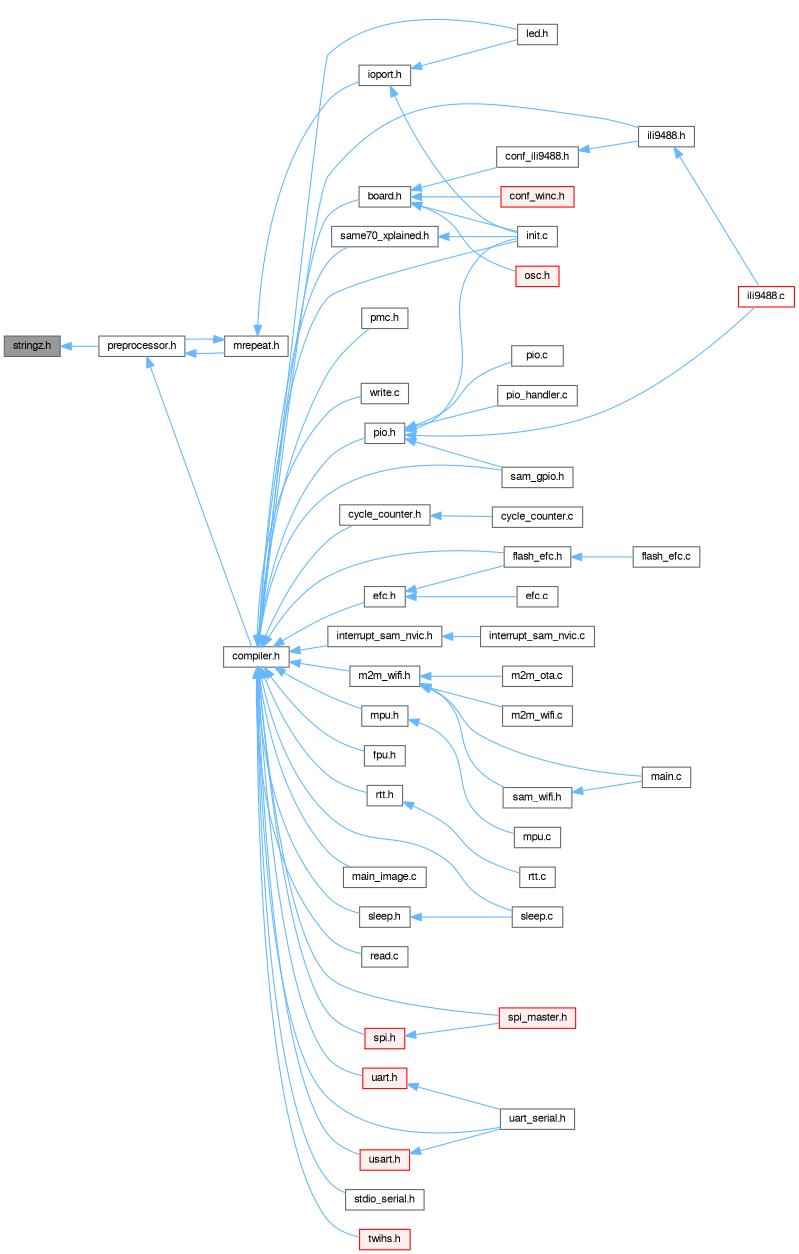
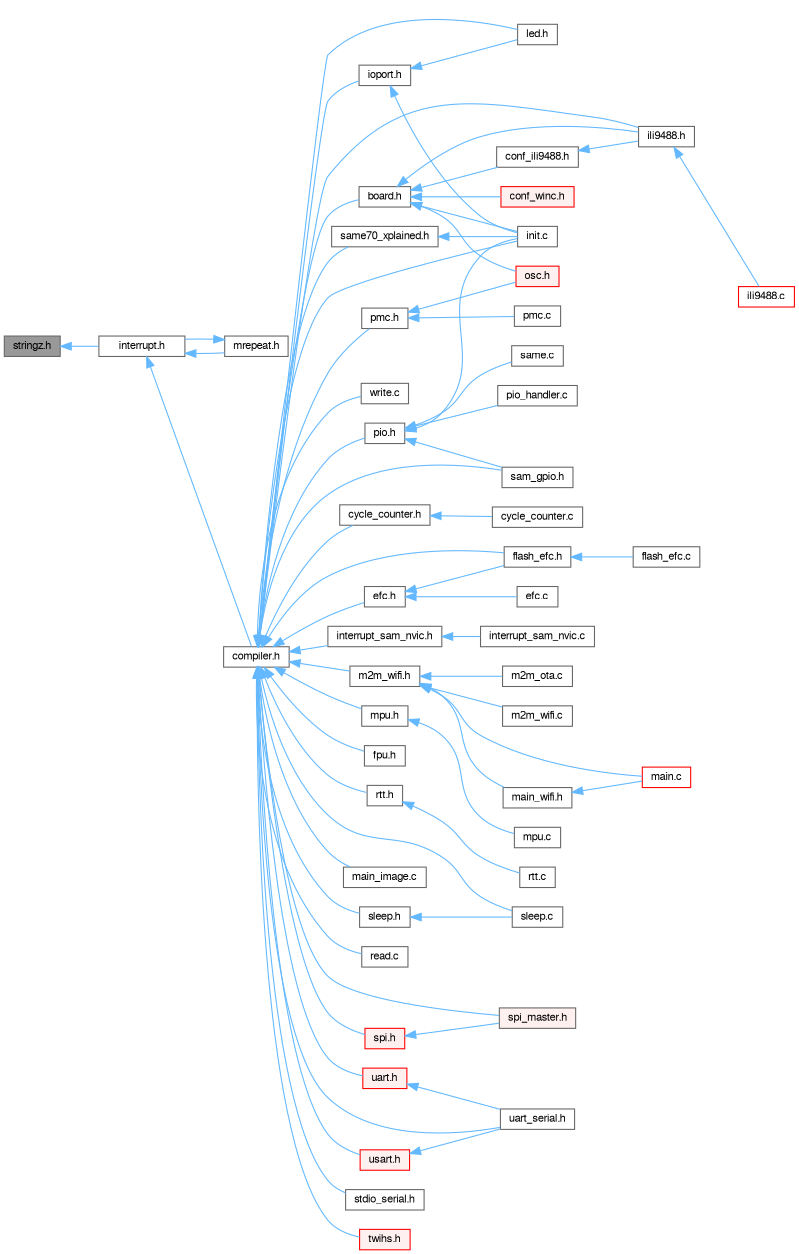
none -> (516, 130)
(281, 190) -> (293, 349)
none -> (470, 295)
none -> (538, 316)
(142, 346) -> (142, 346)
(538, 356) -> (538, 356)
(601, 412) -> none
(667, 777) -> (667, 777)
(538, 798) -> (538, 798)
(538, 1018) -> (538, 1018)
